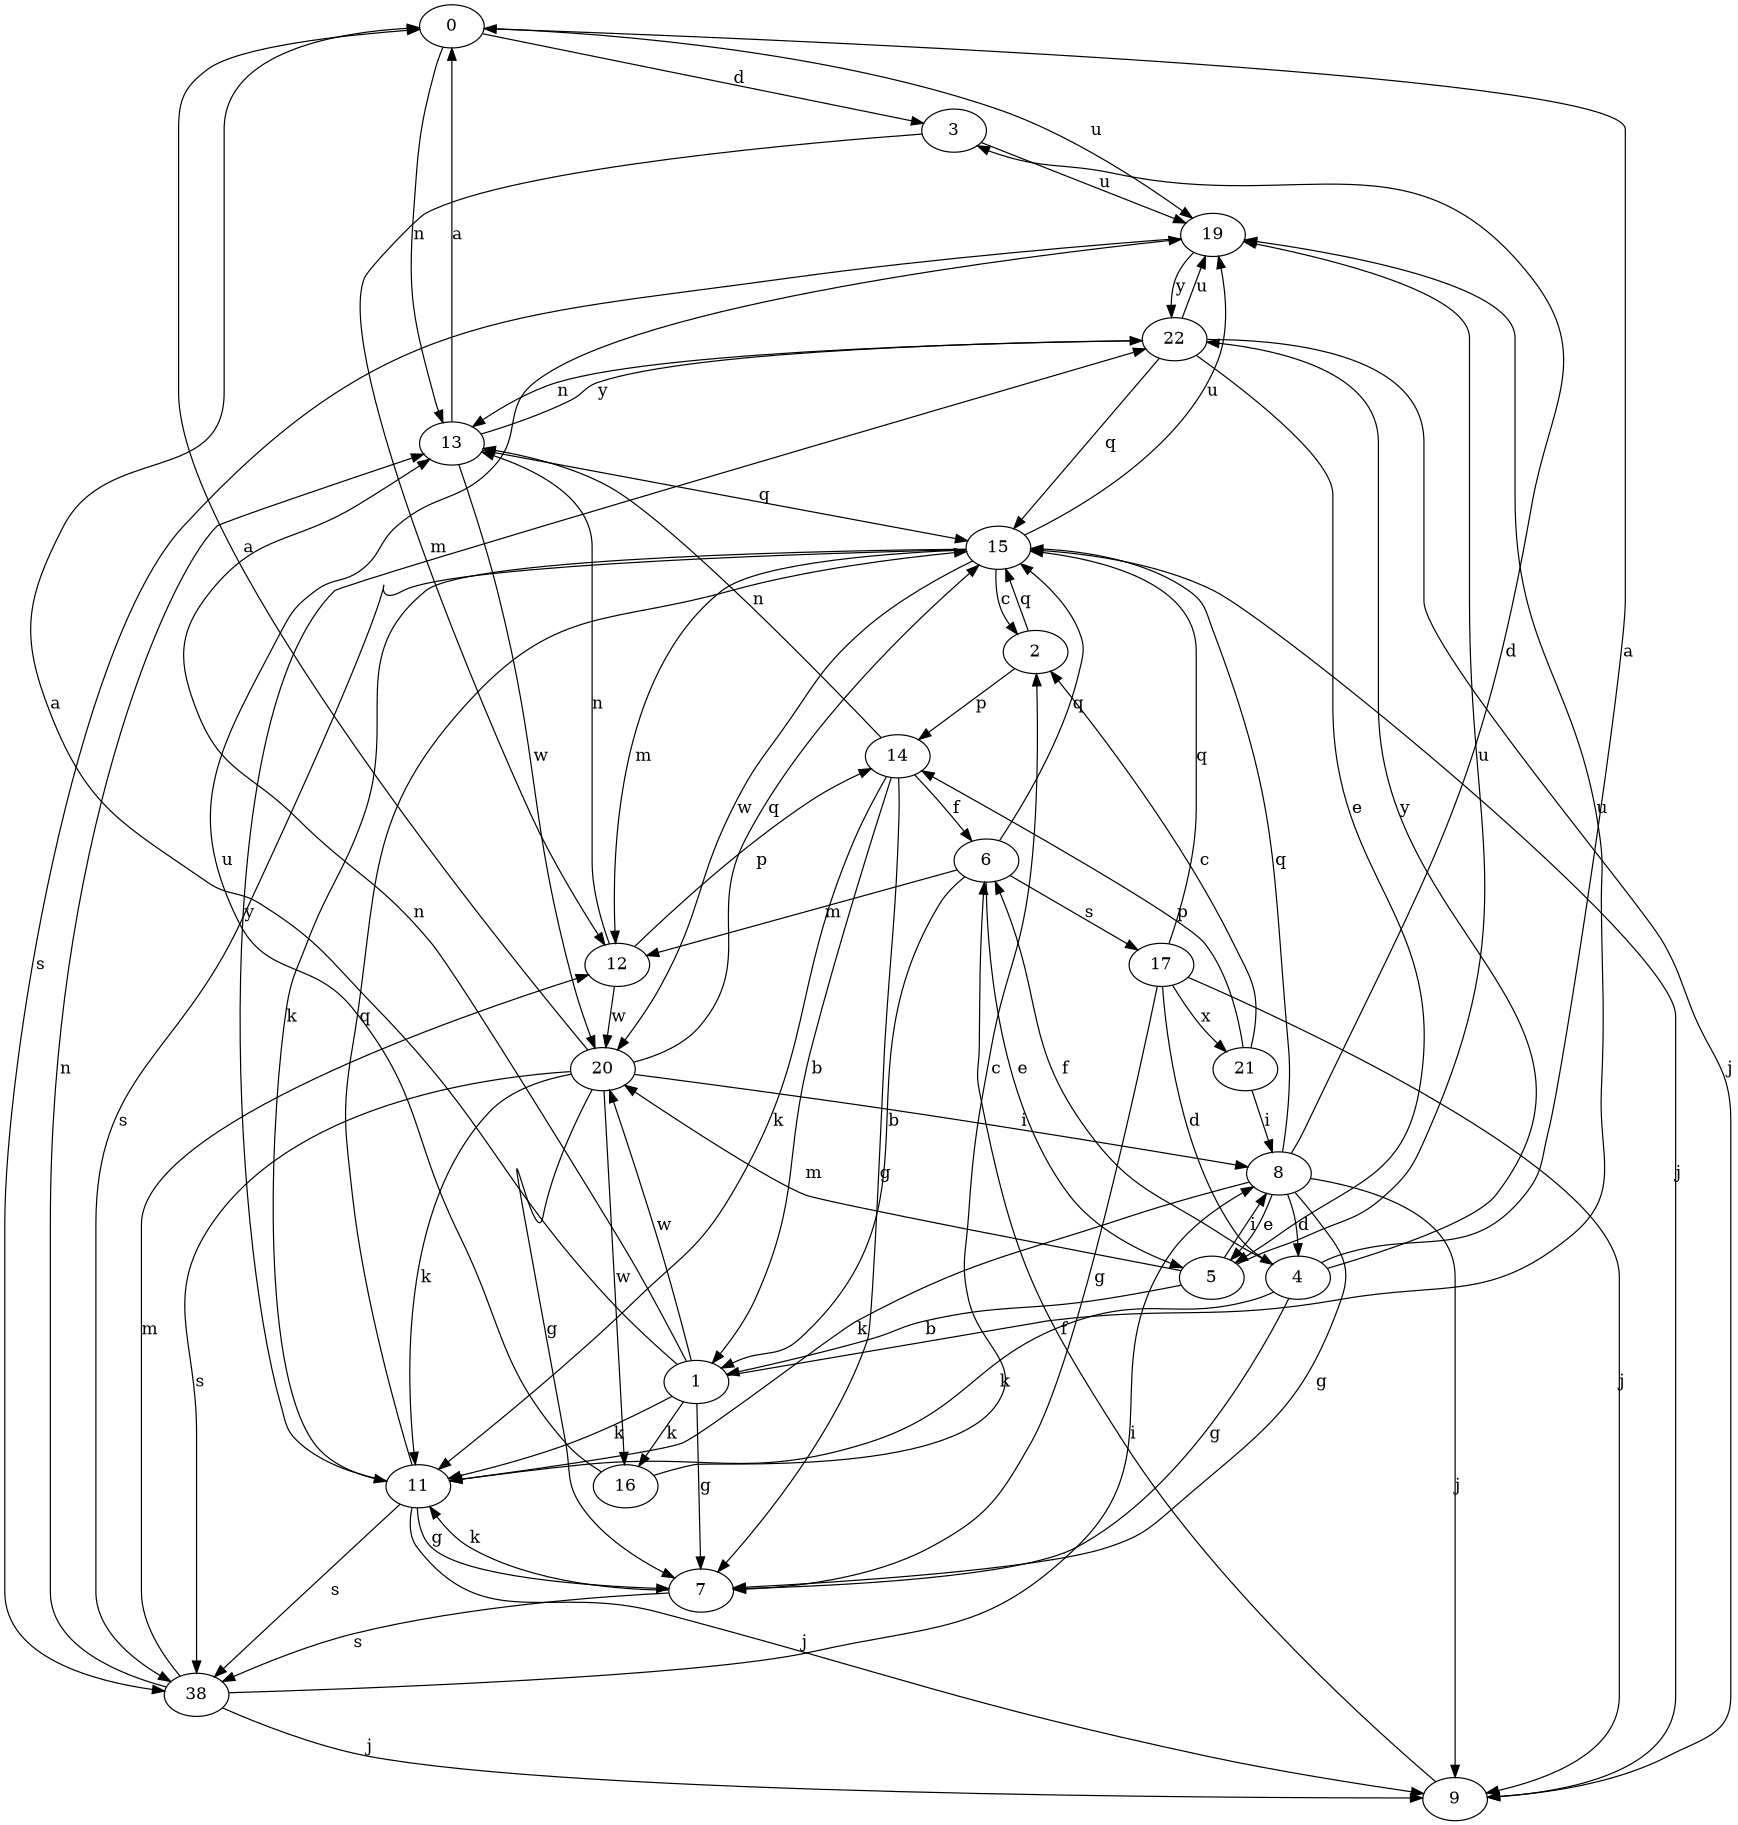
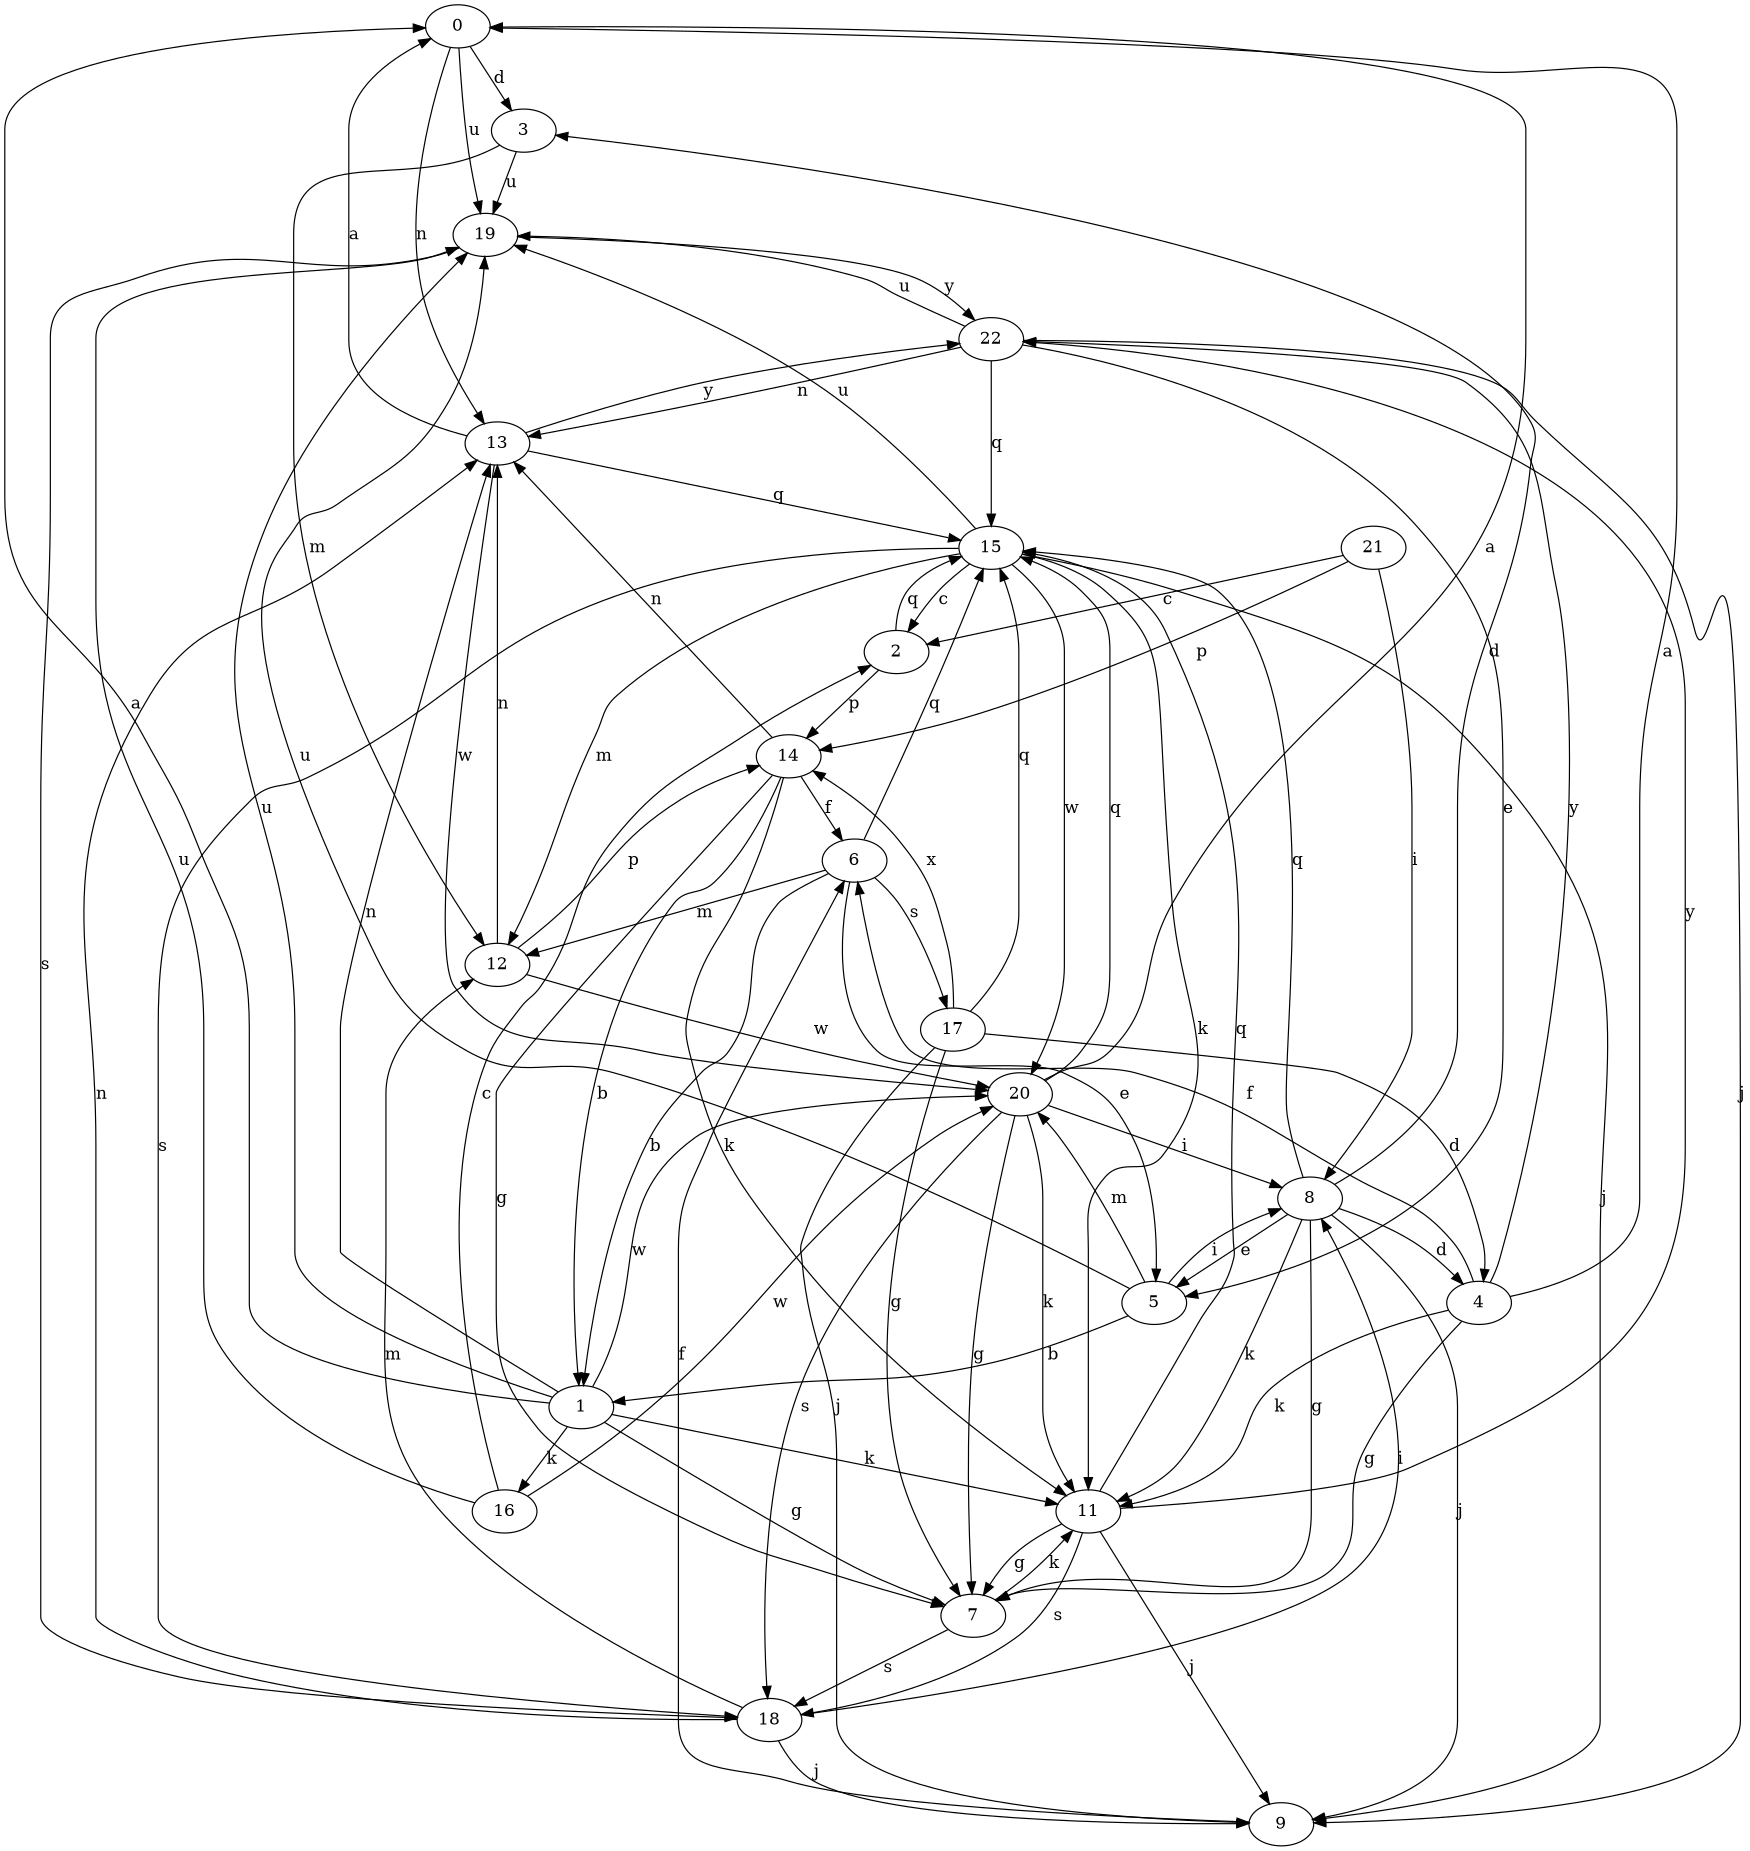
(1193, 1016) -> (922, 874)
(614, 1272) -> (755, 1303)
(197, 1695) -> (770, 1720)
